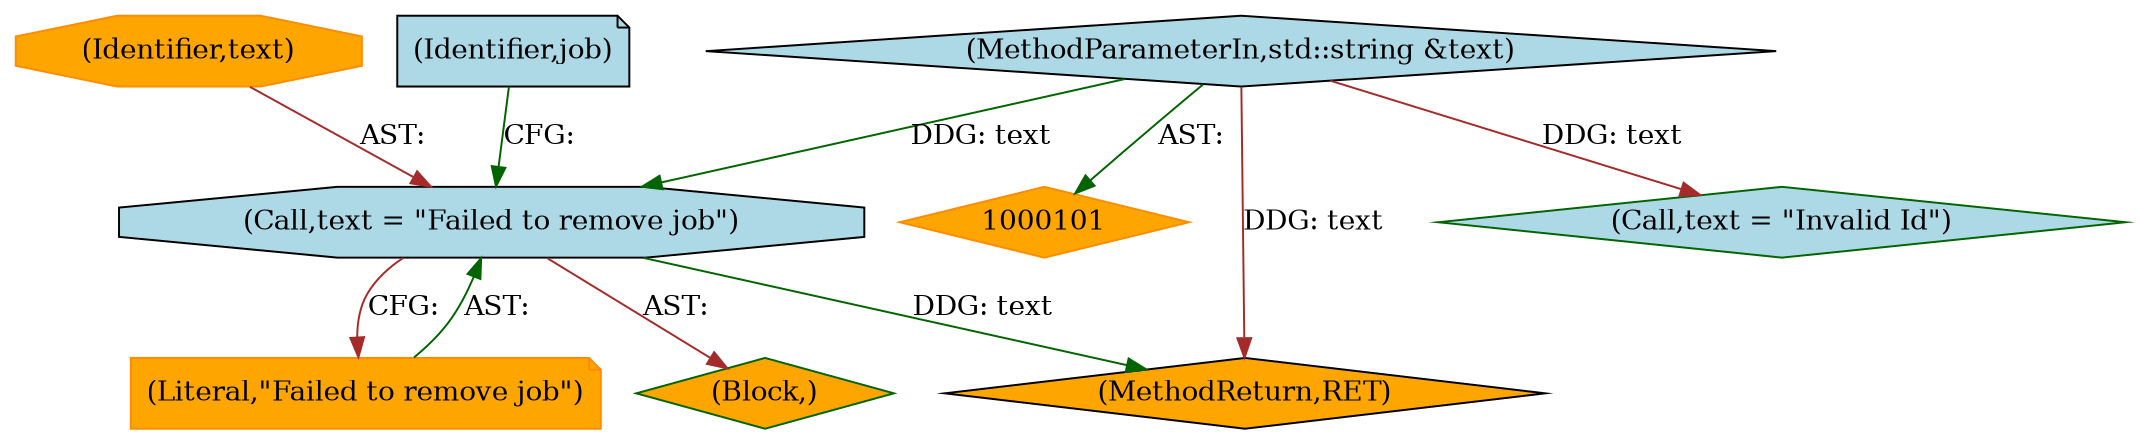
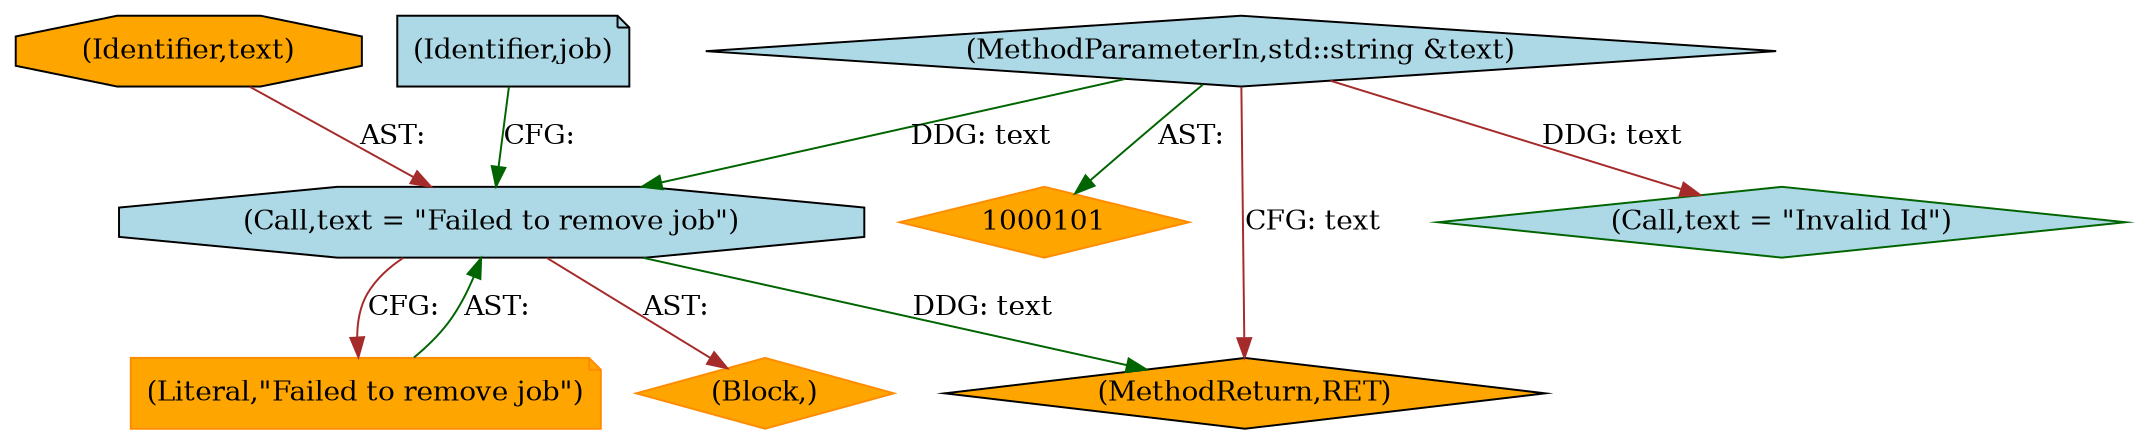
(189, 51) -> (189, 51)
(1314, 222) -> (1314, 222)
(765, 393) -> (765, 393)
